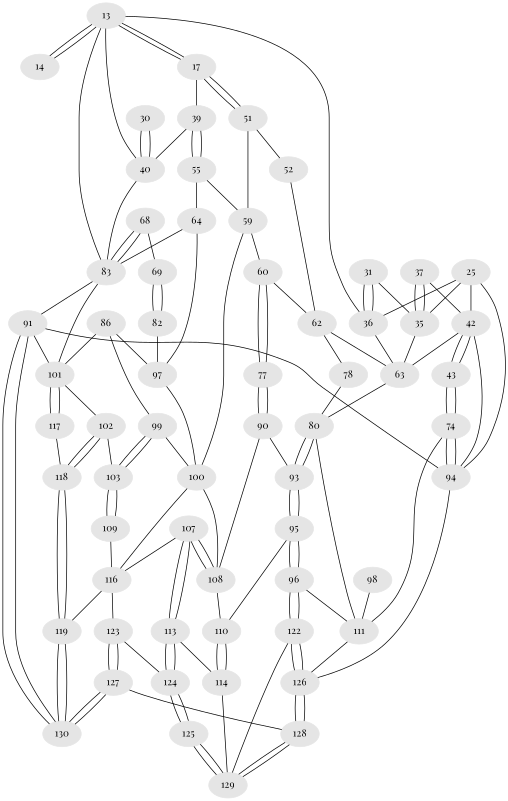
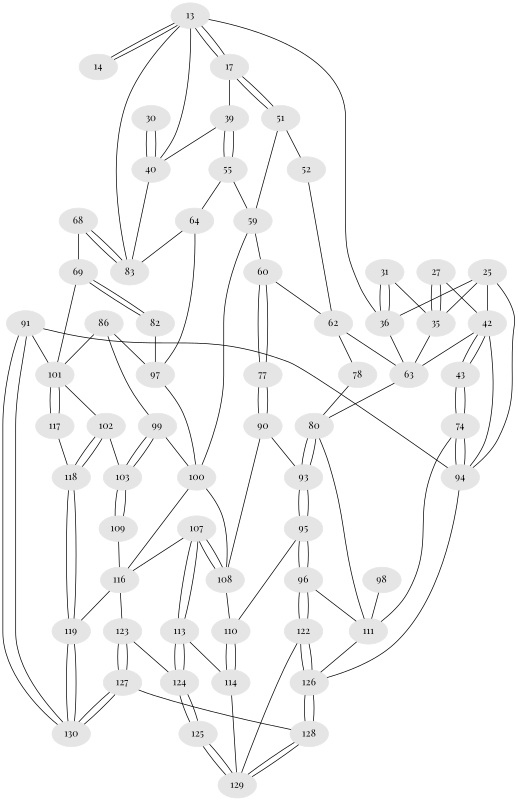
(420, 272) -> (436, 272)
(67, 298) -> none
(75, 321) -> (67, 323)
